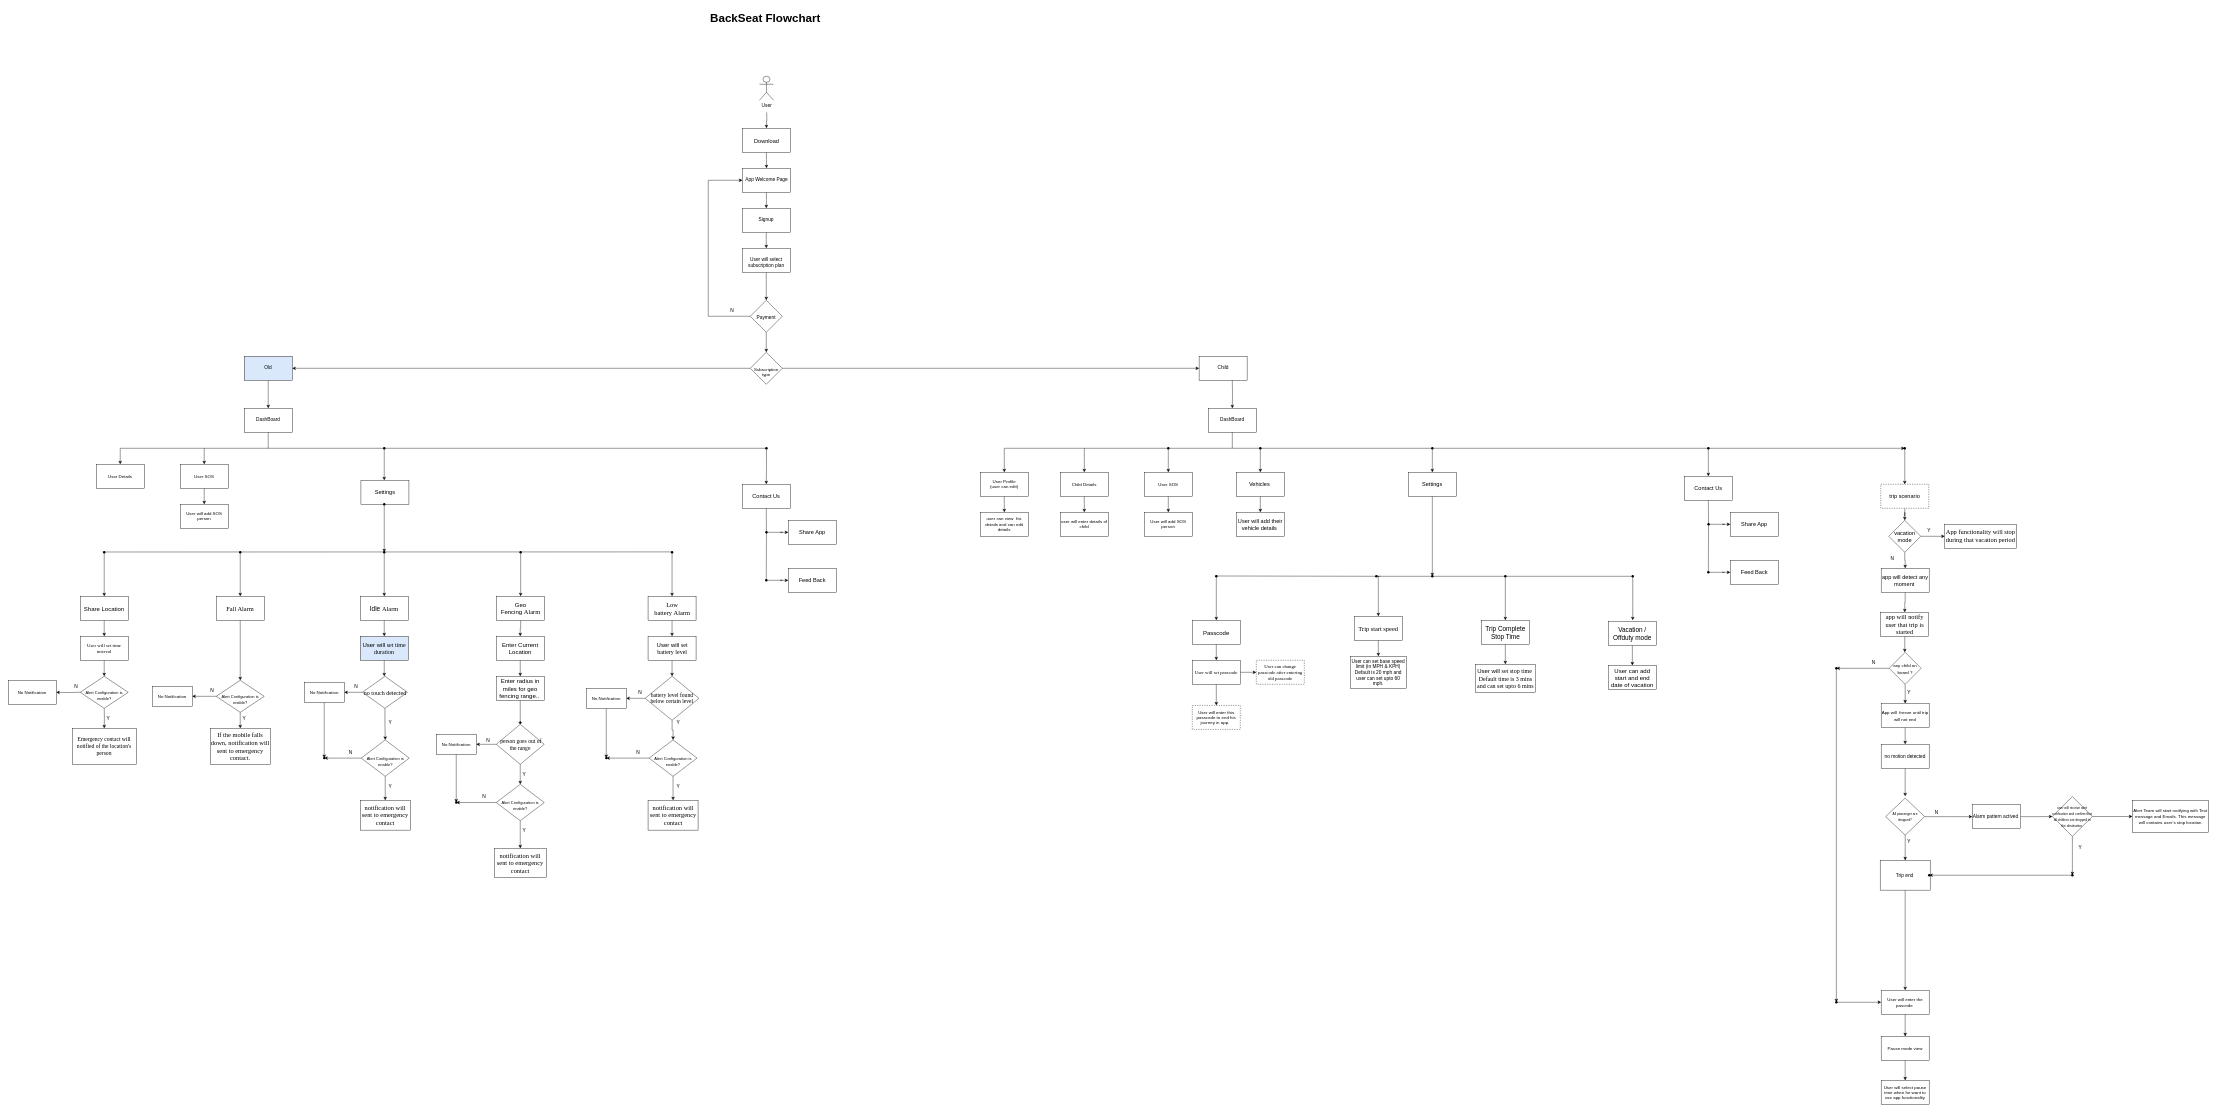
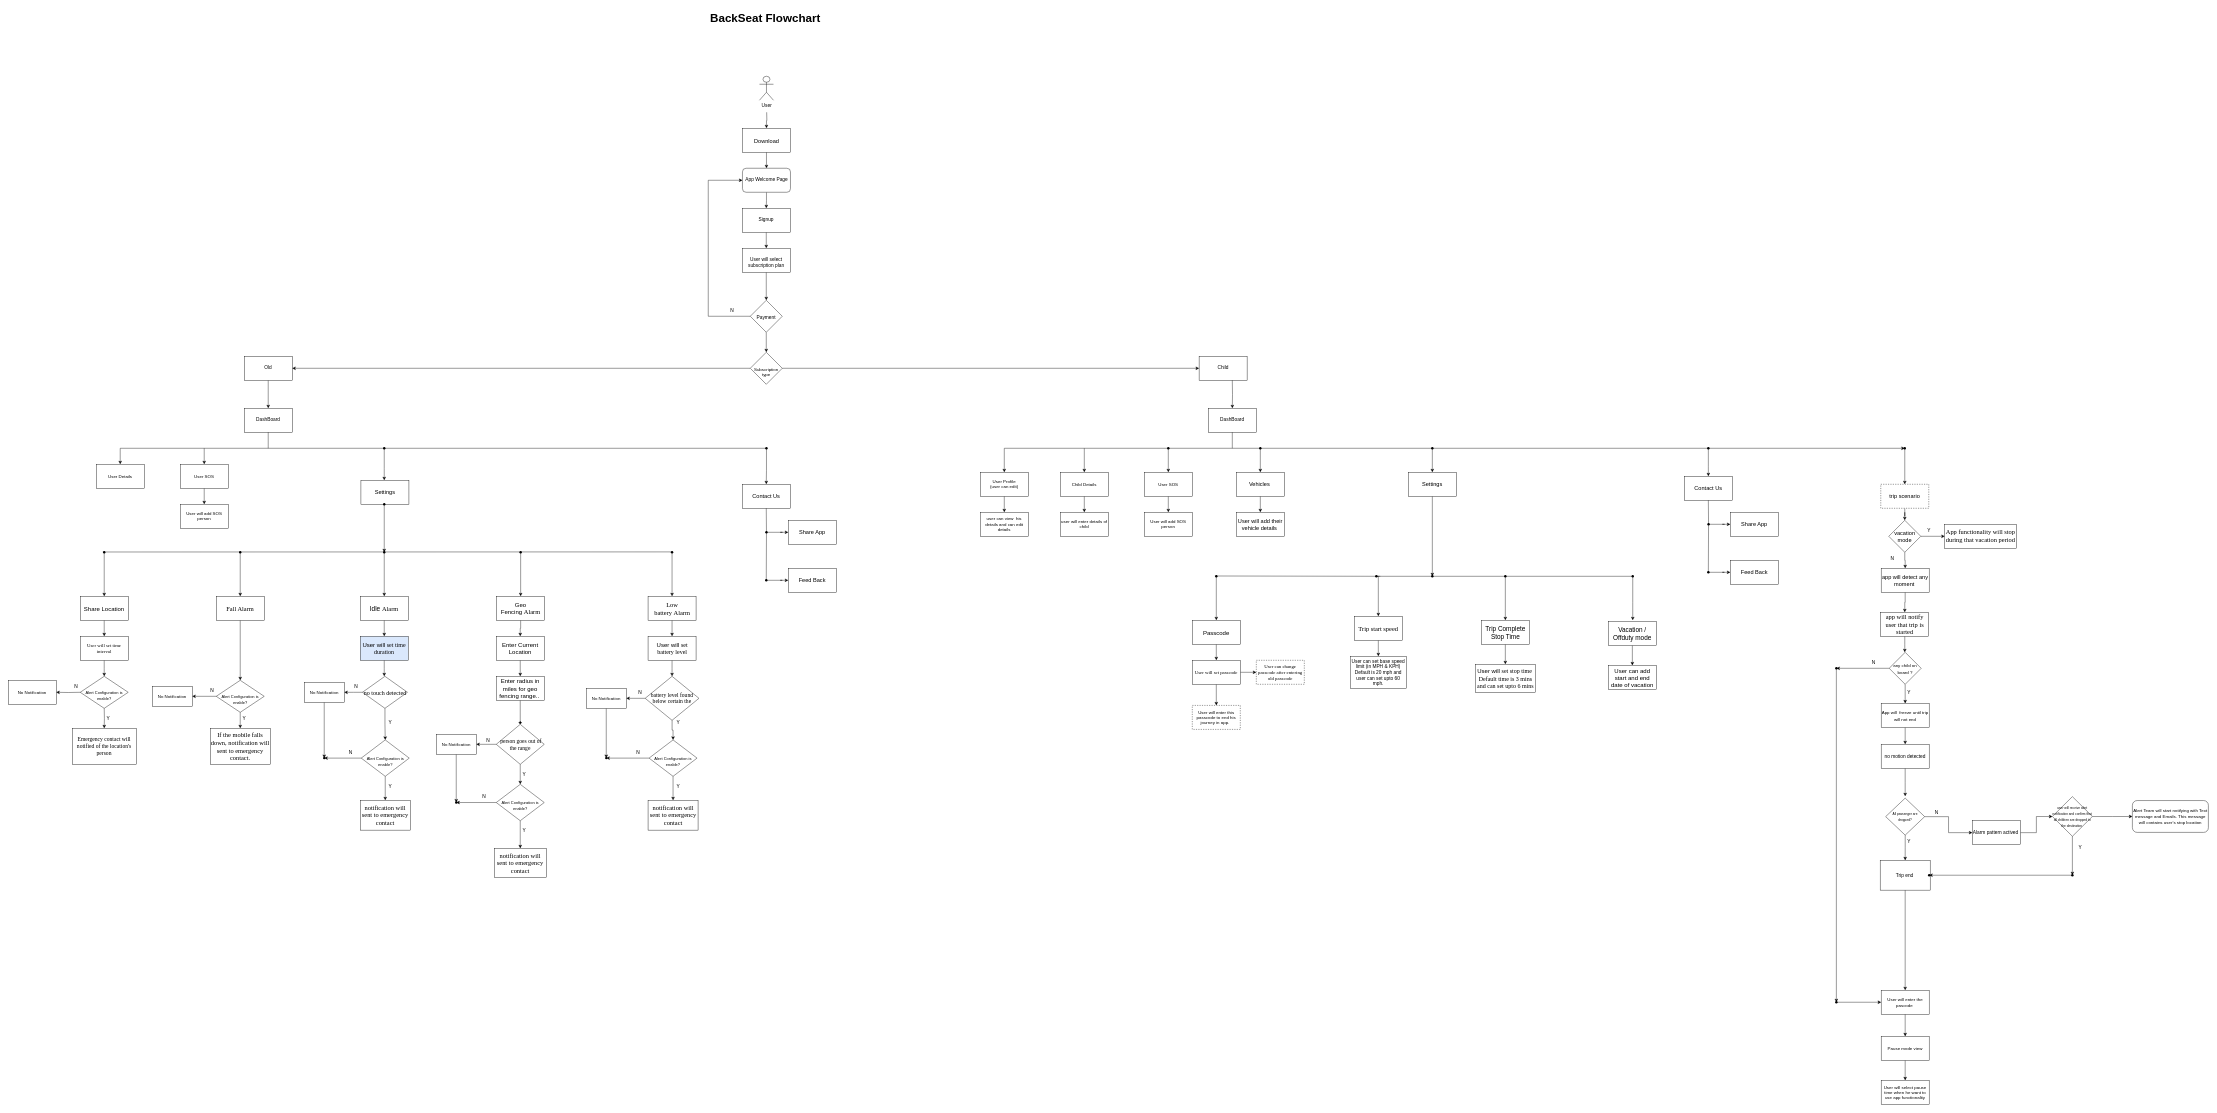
(766, 180) -> (766, 180)
(268, 368) -> (268, 368)
(672, 698) -> (672, 698)
(2170, 816) -> (2170, 816)
(1996, 817) -> (1996, 833)
